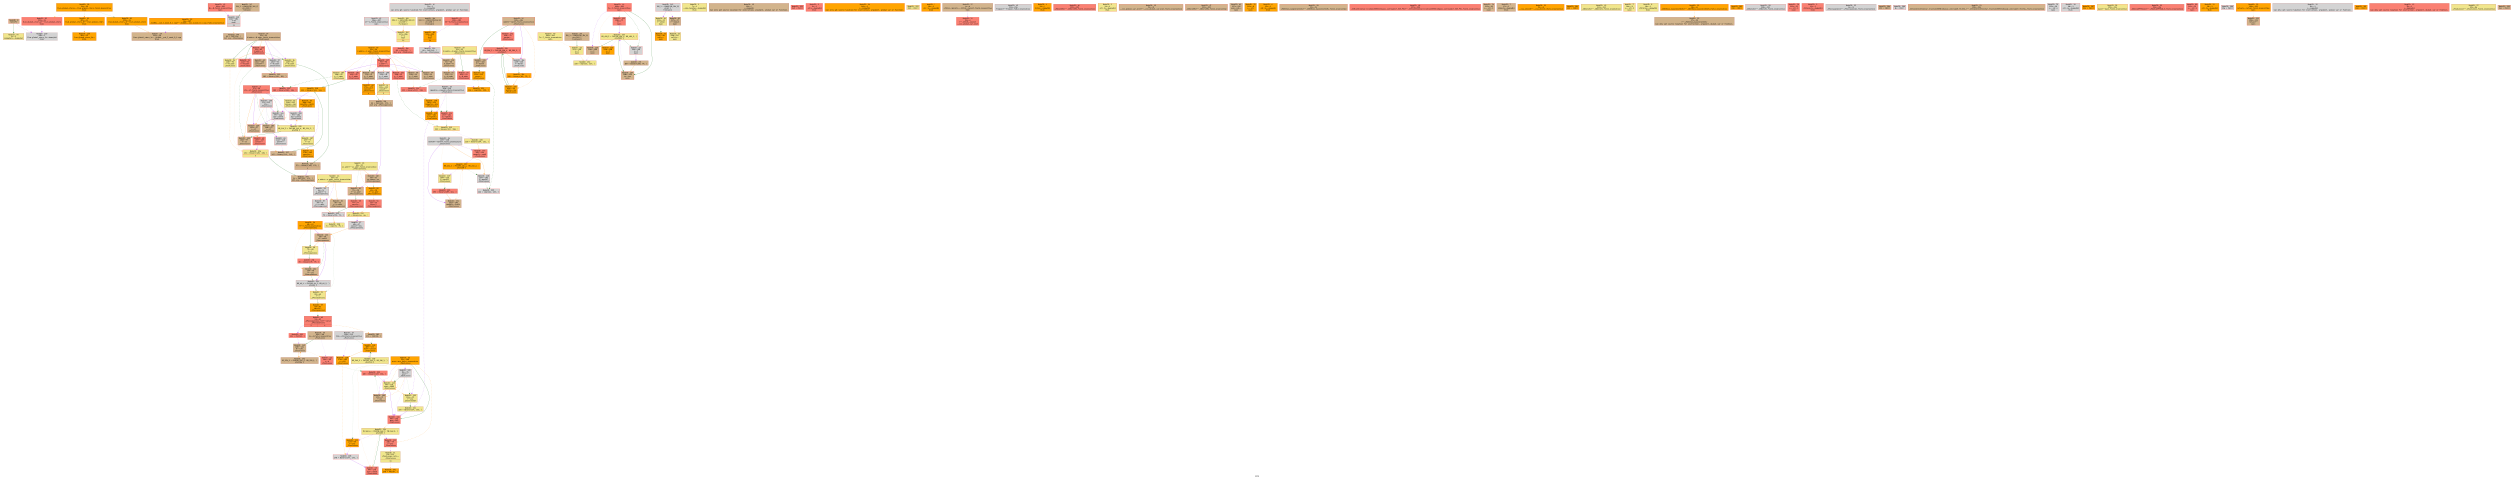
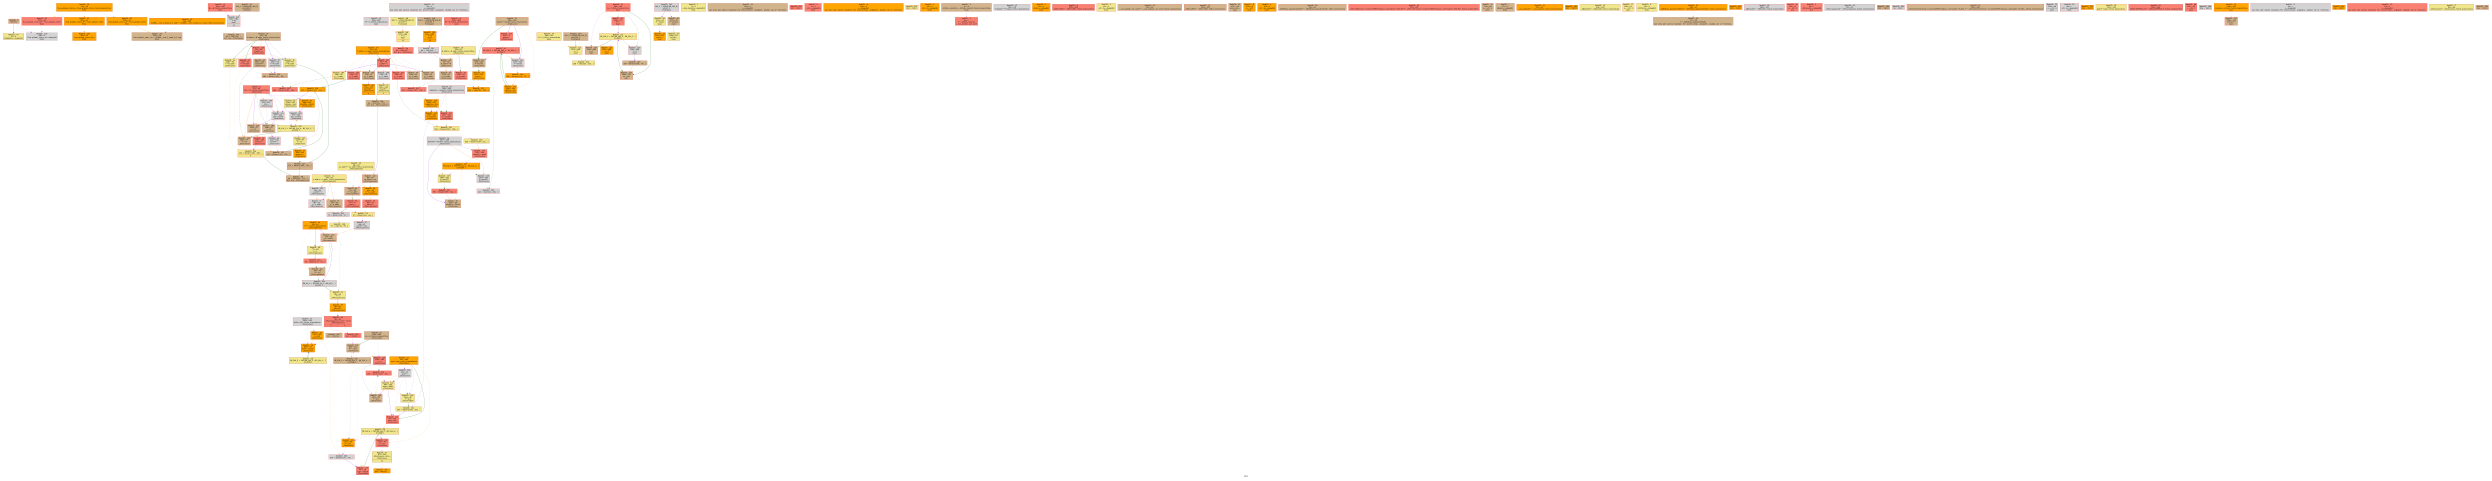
(2210, 7) -> none
(356, 354) -> (313, 341)
